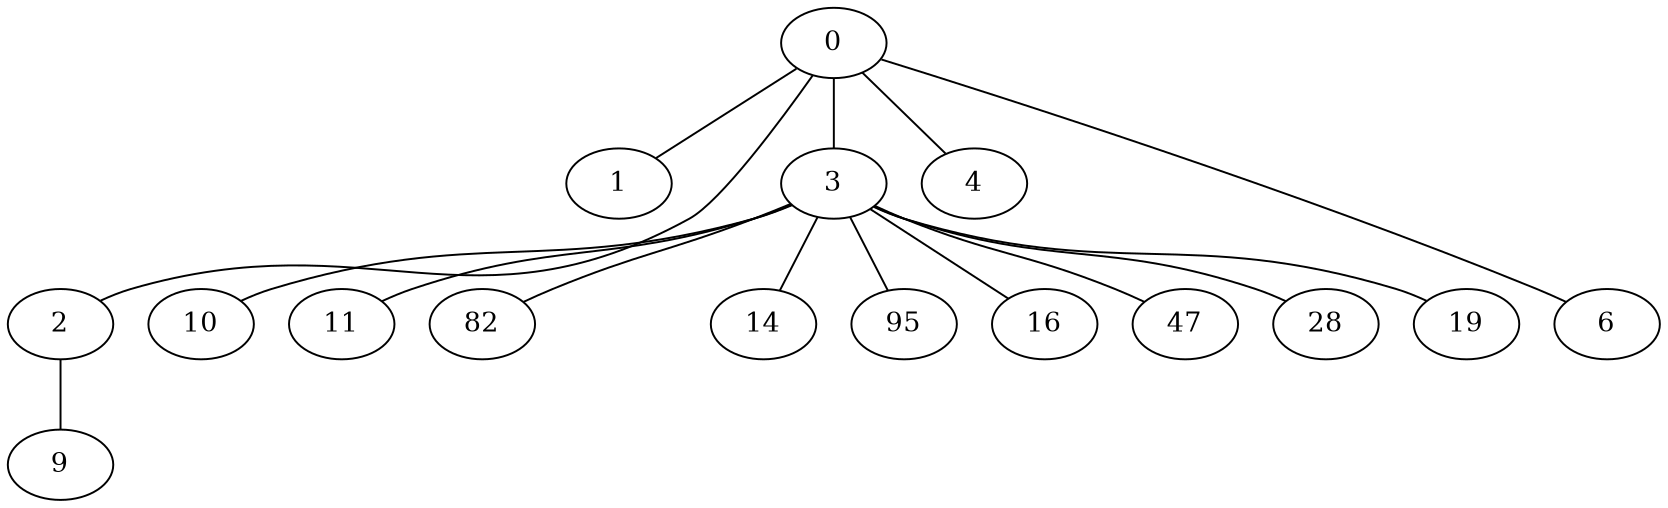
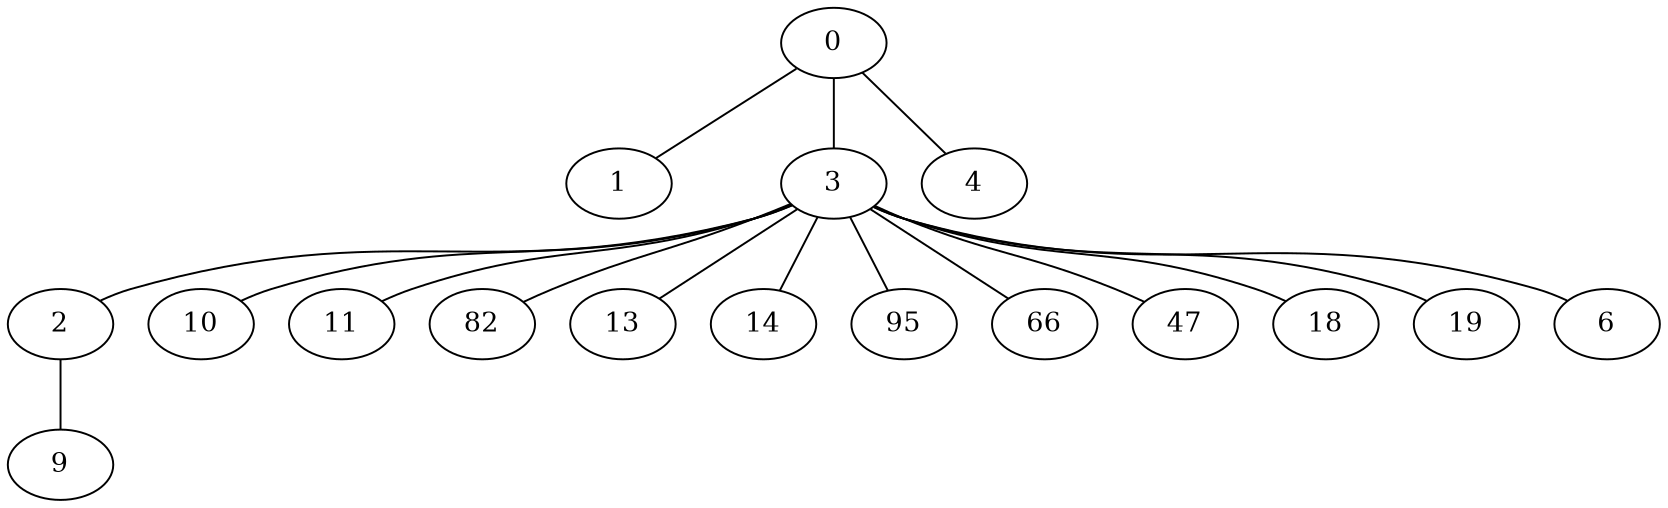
(1226, 173) -> (1291, 253)
(532, 271) -> (376, 252)
none -> (623, 324)
(1045, 324) -> (1045, 324)
(1326, 324) -> (1326, 324)
